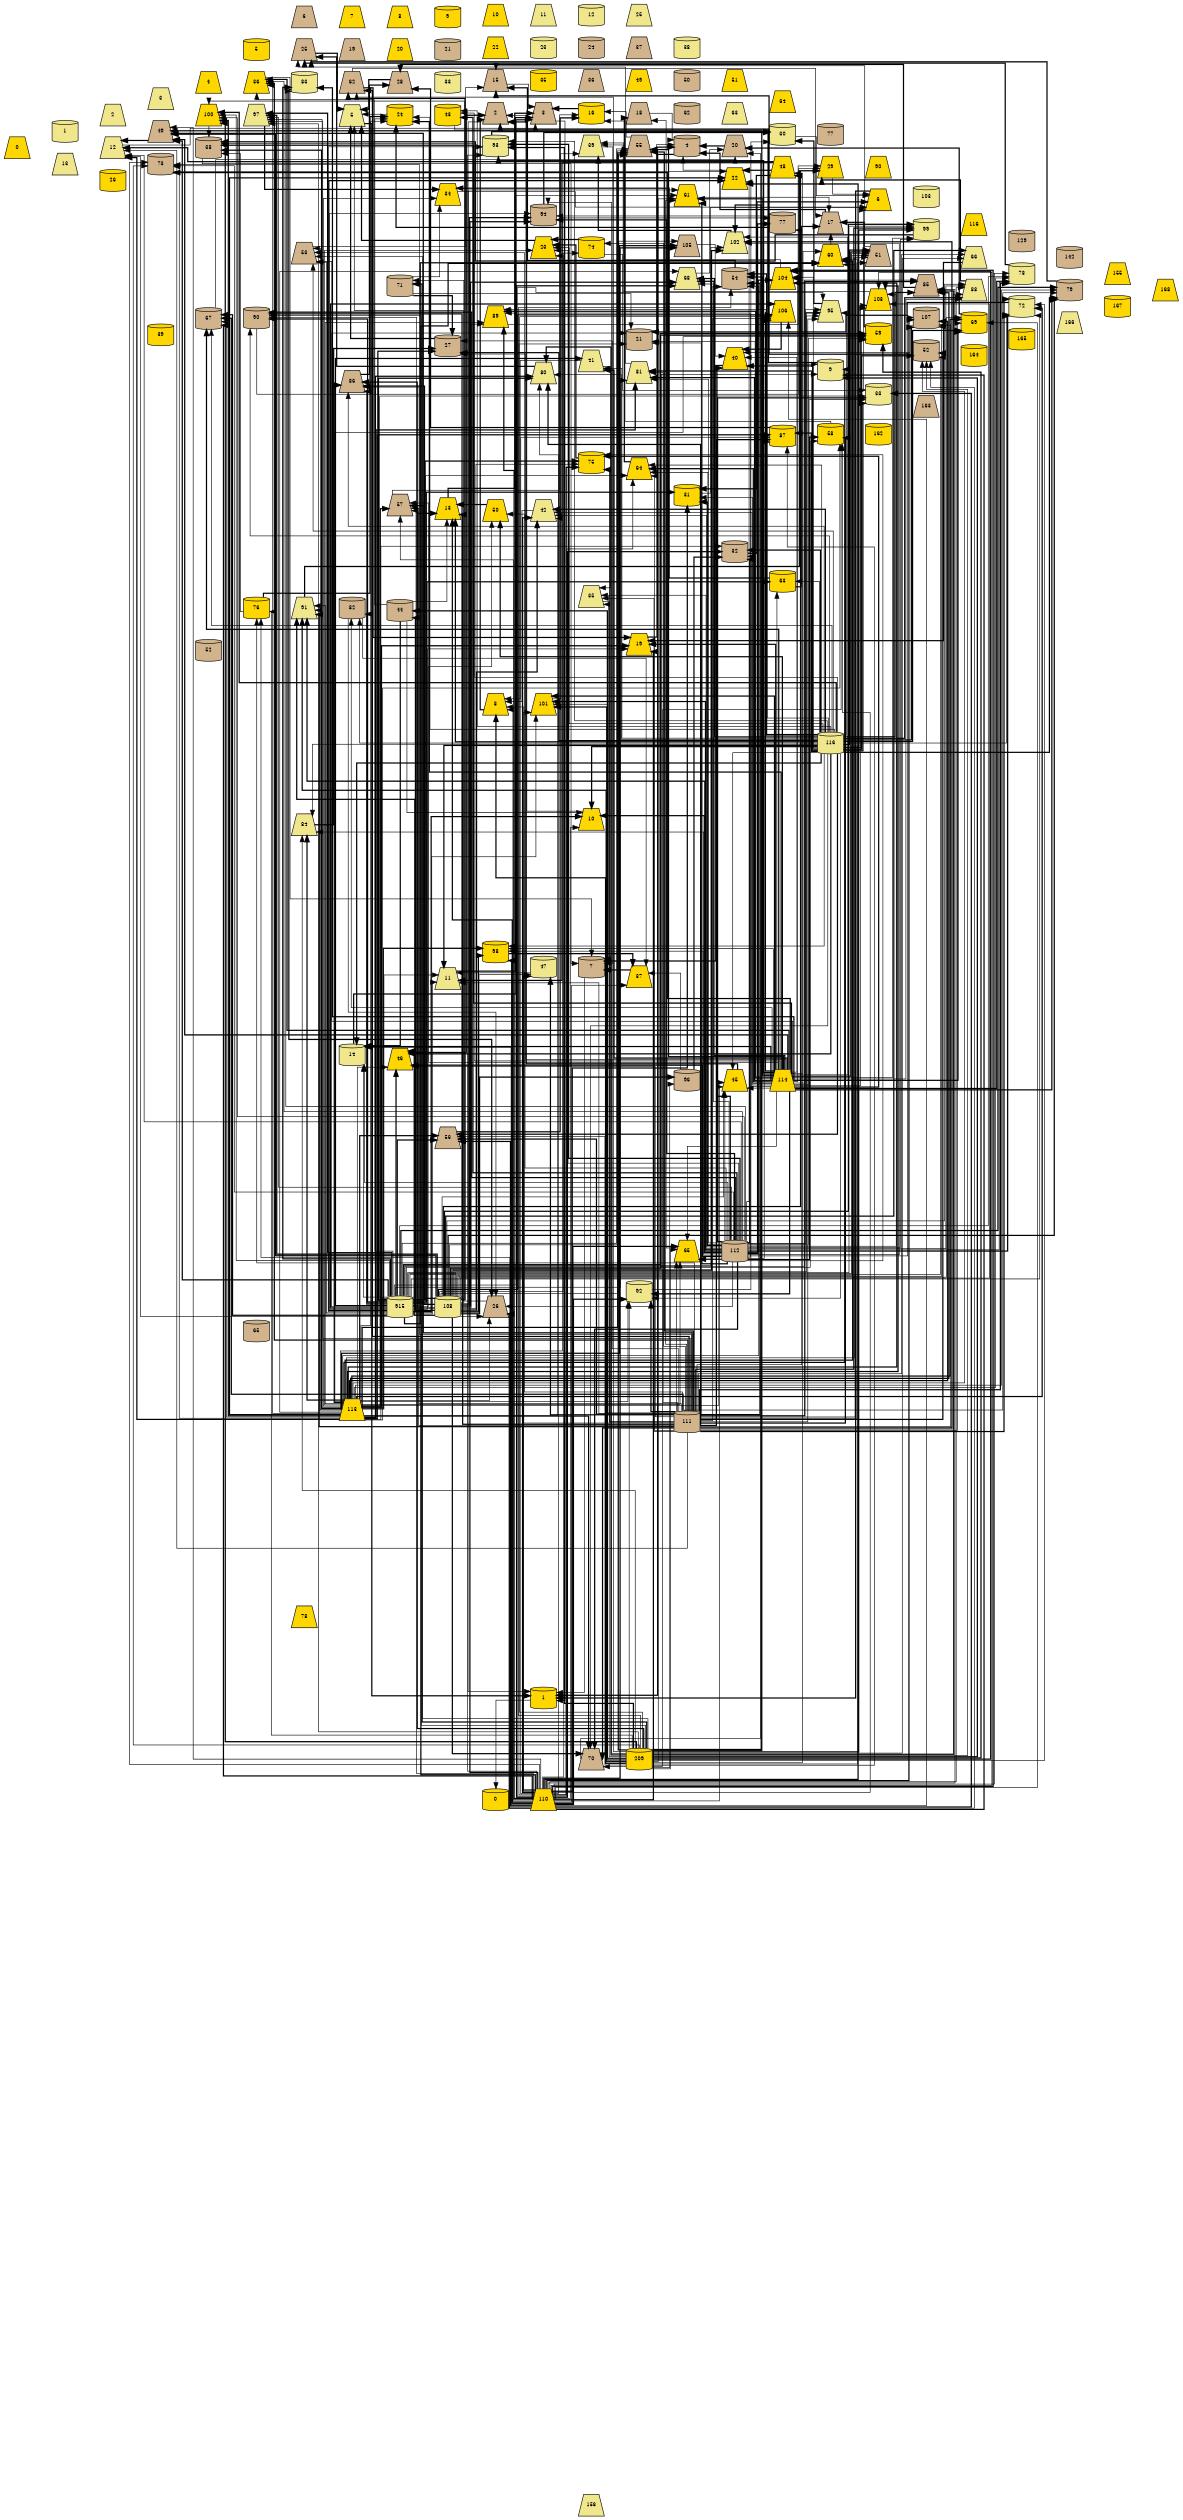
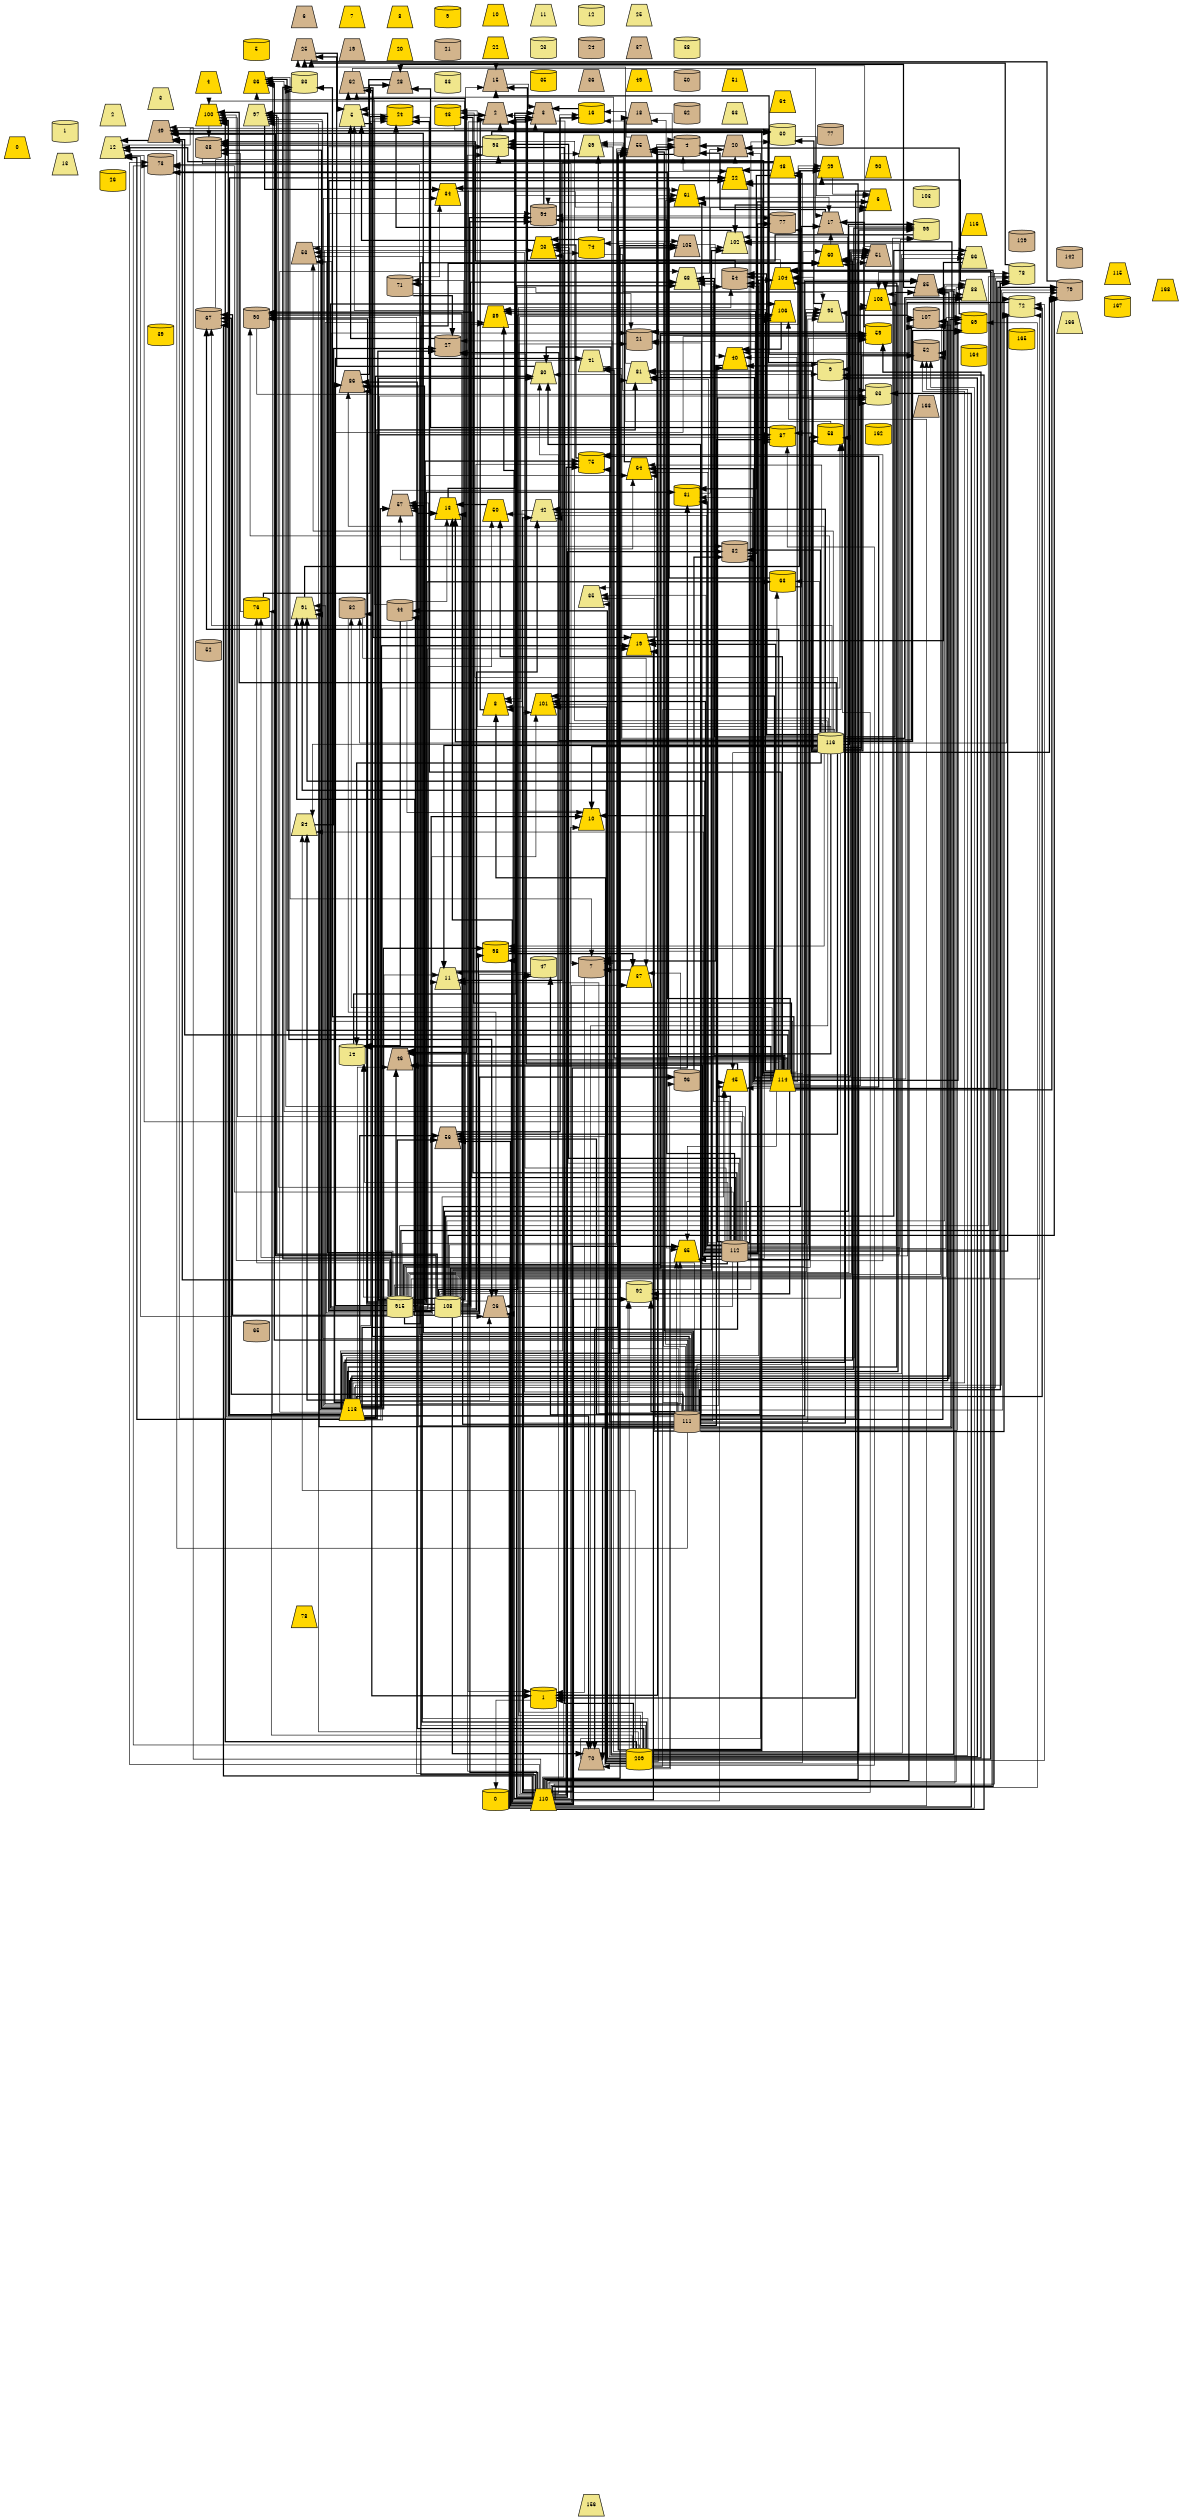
(1118, 274) -> (1118, 274)
(400, 1059) -> (400, 1059)
